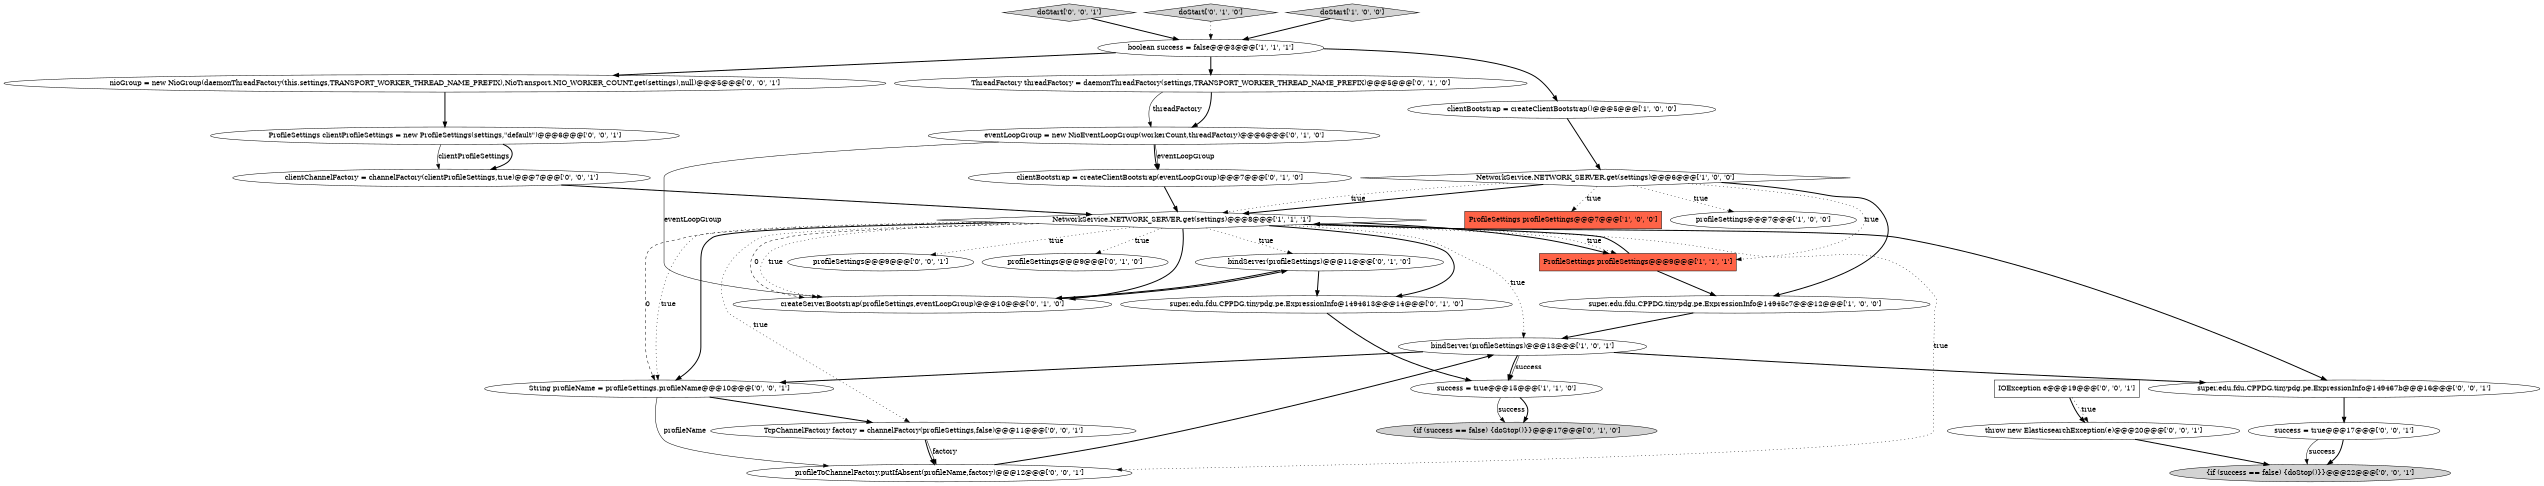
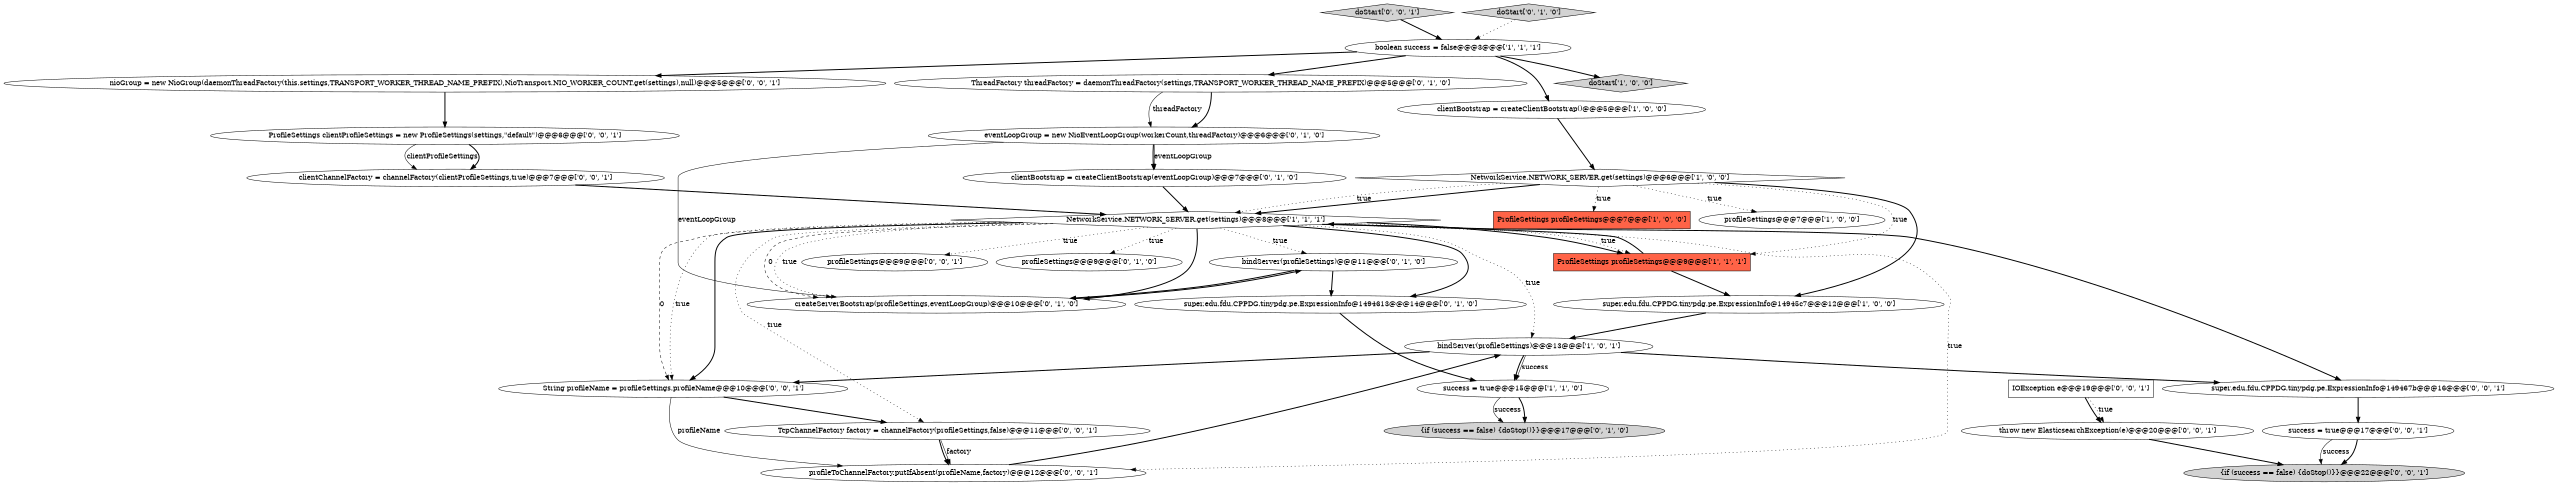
(1289, 28) -> (1548, 65)
